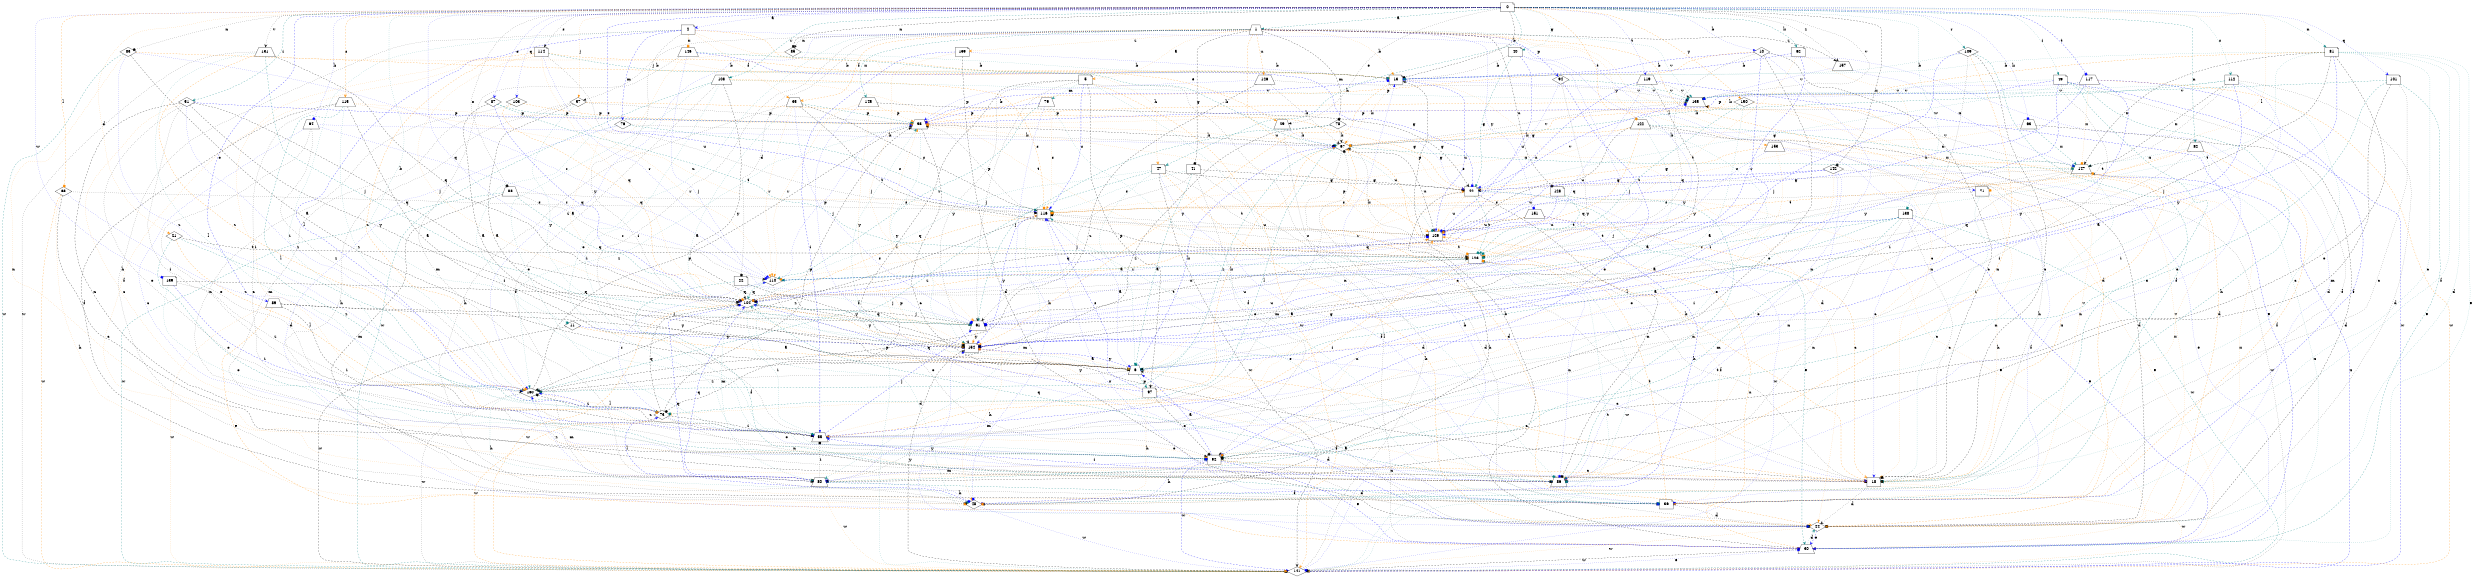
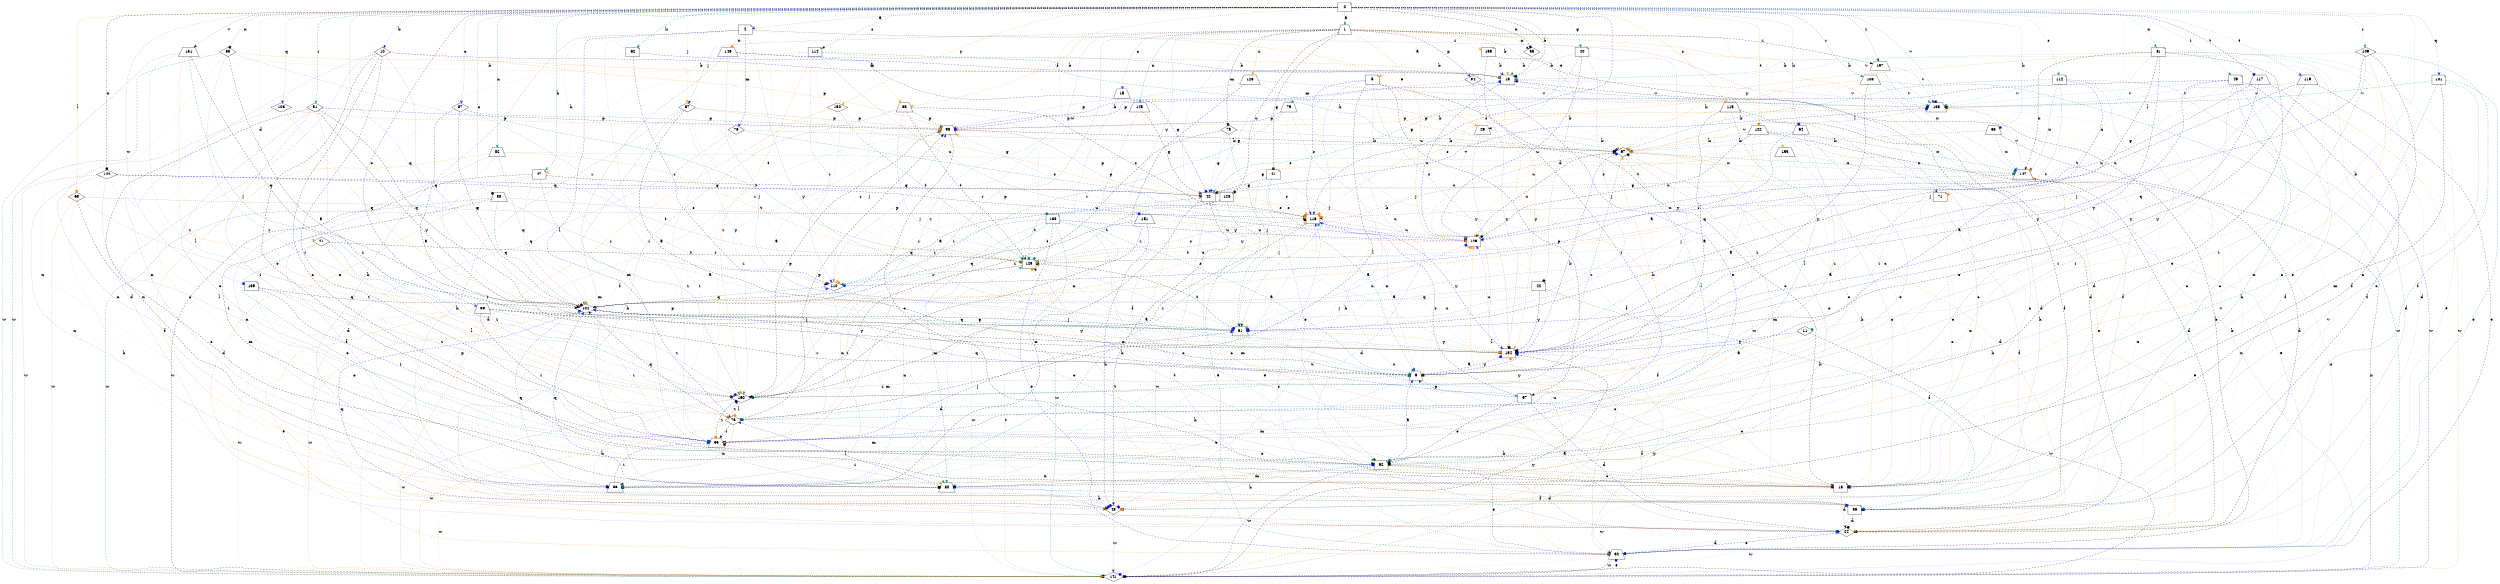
none -> (1122, 94)
(2164, 128) -> (2048, 128)
(534, 191) -> (1319, 267)
(1418, 277) -> (1689, 212)
(578, 463) -> (619, 333)
